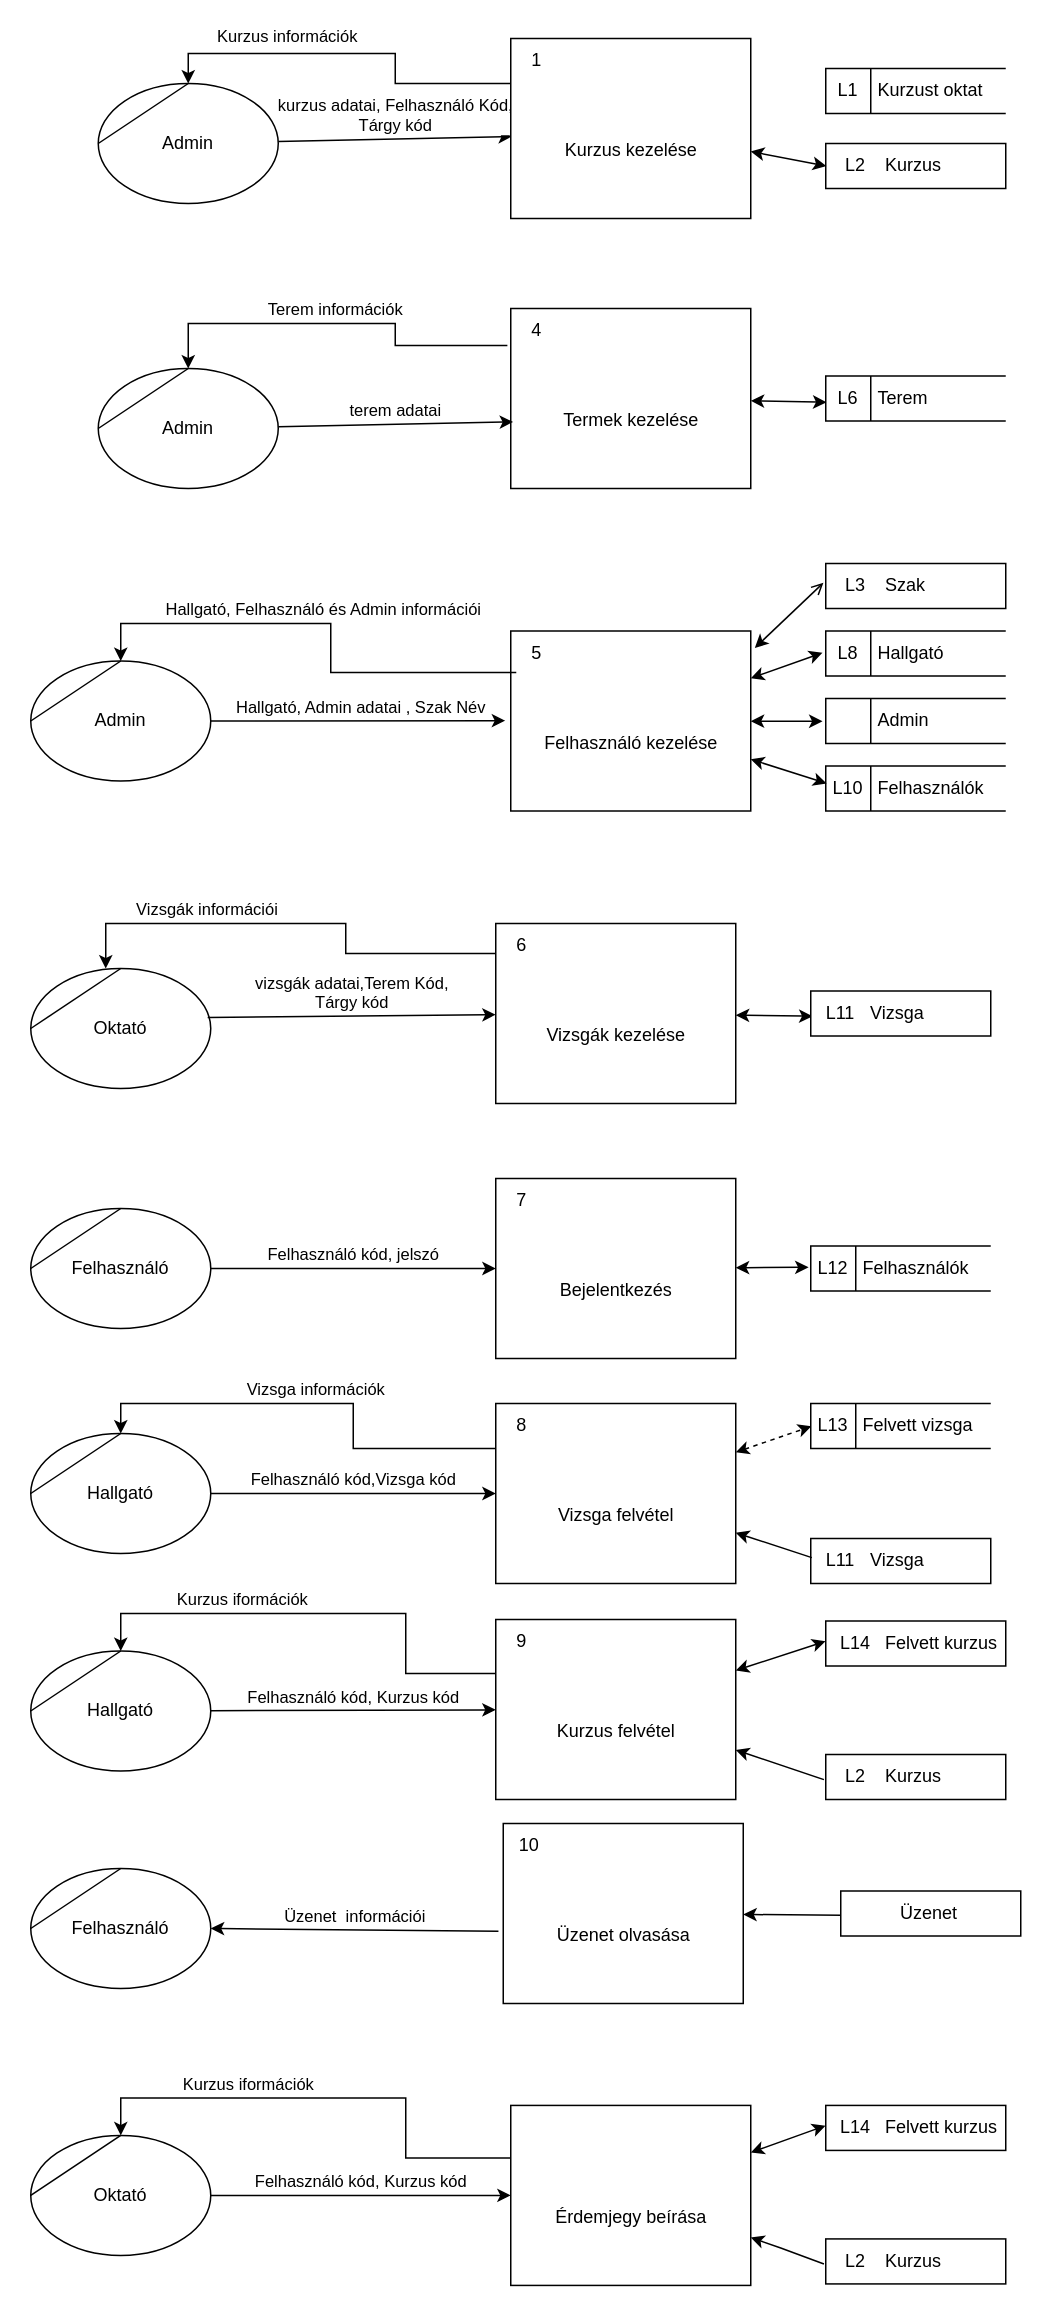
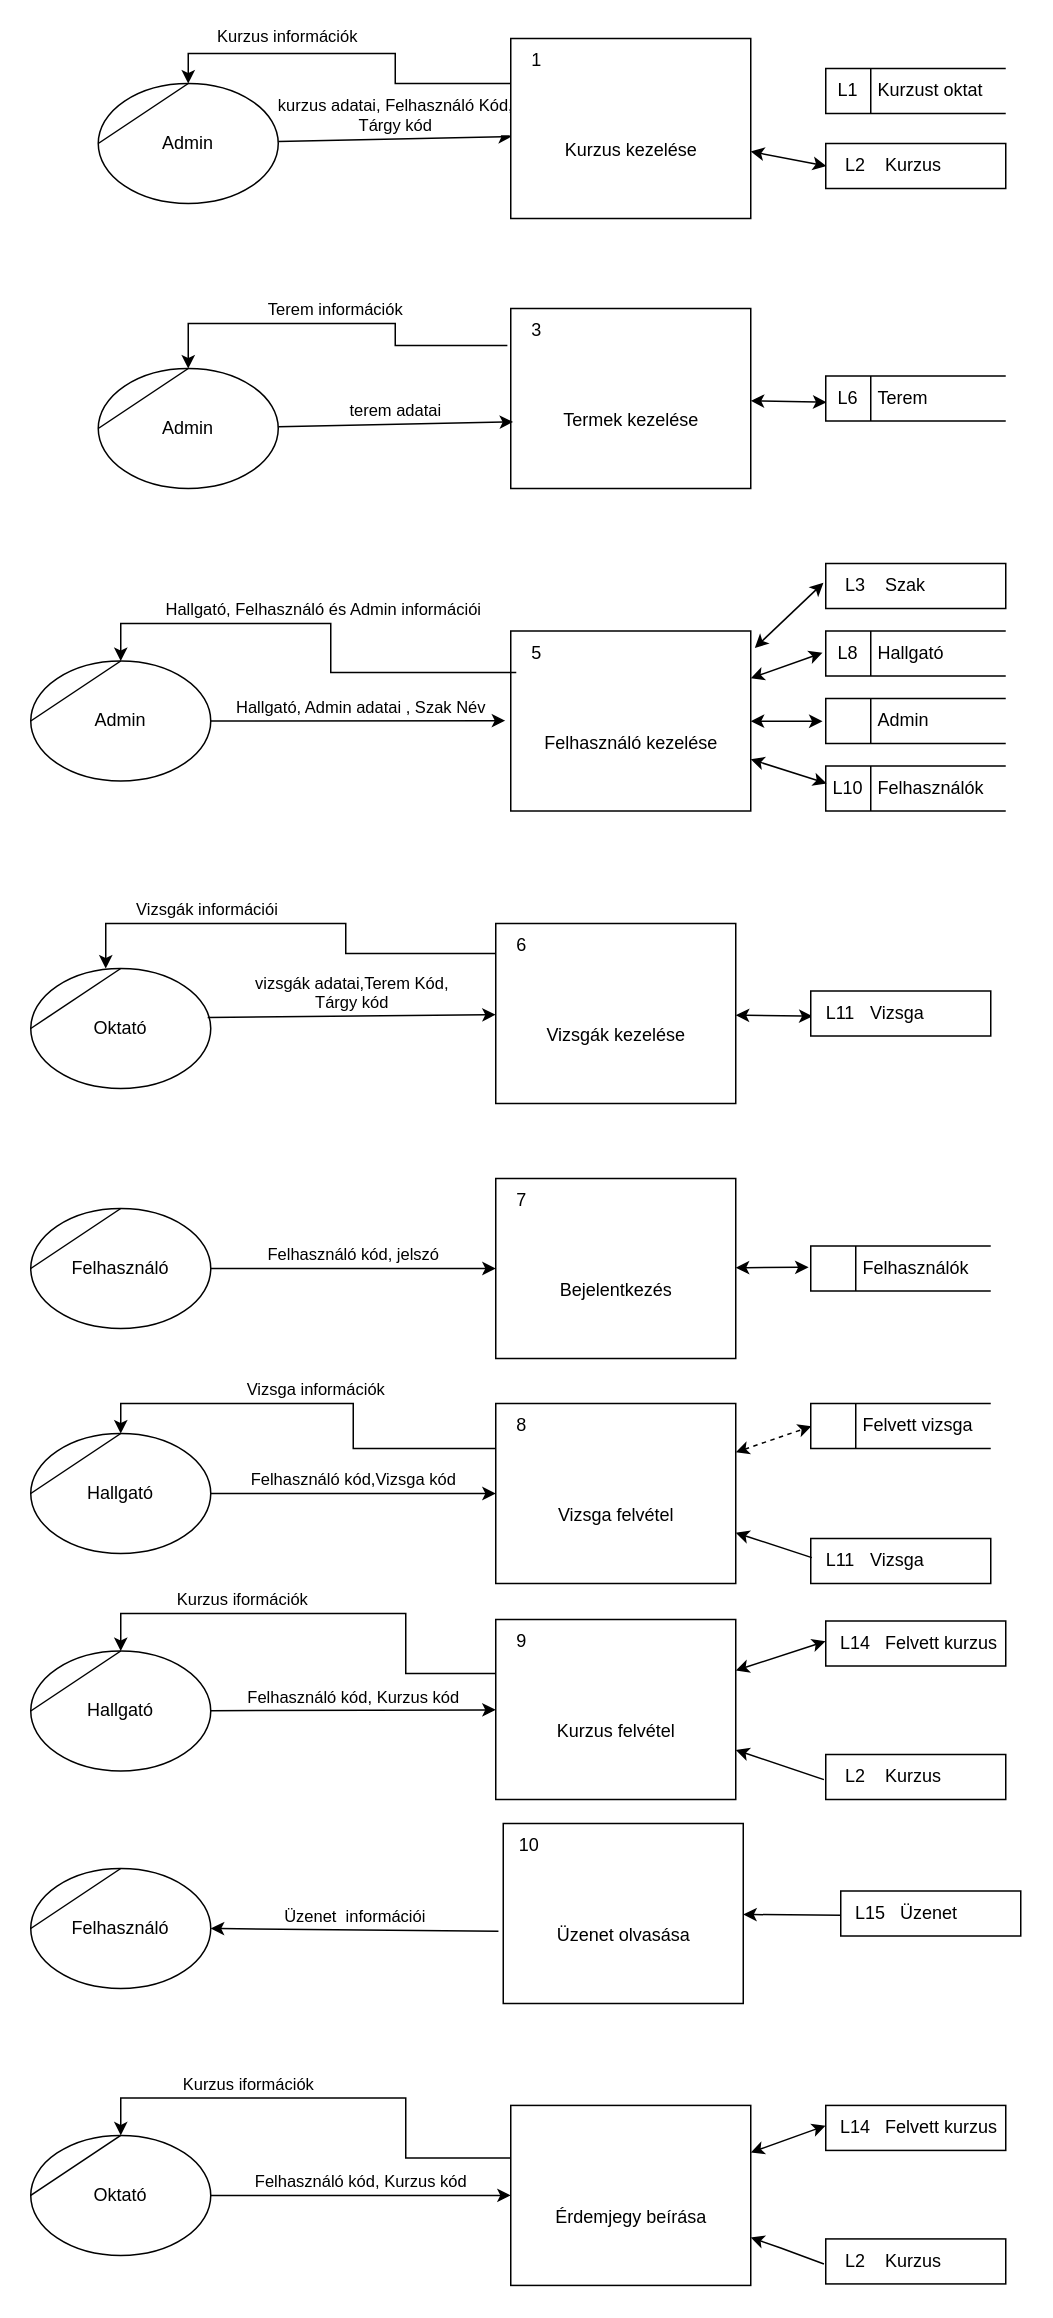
(537, 331) -> (537, 331)
(817, 589) -> (815, 591)
(833, 1268) -> none
(833, 1426) -> none
none -> (871, 1913)
